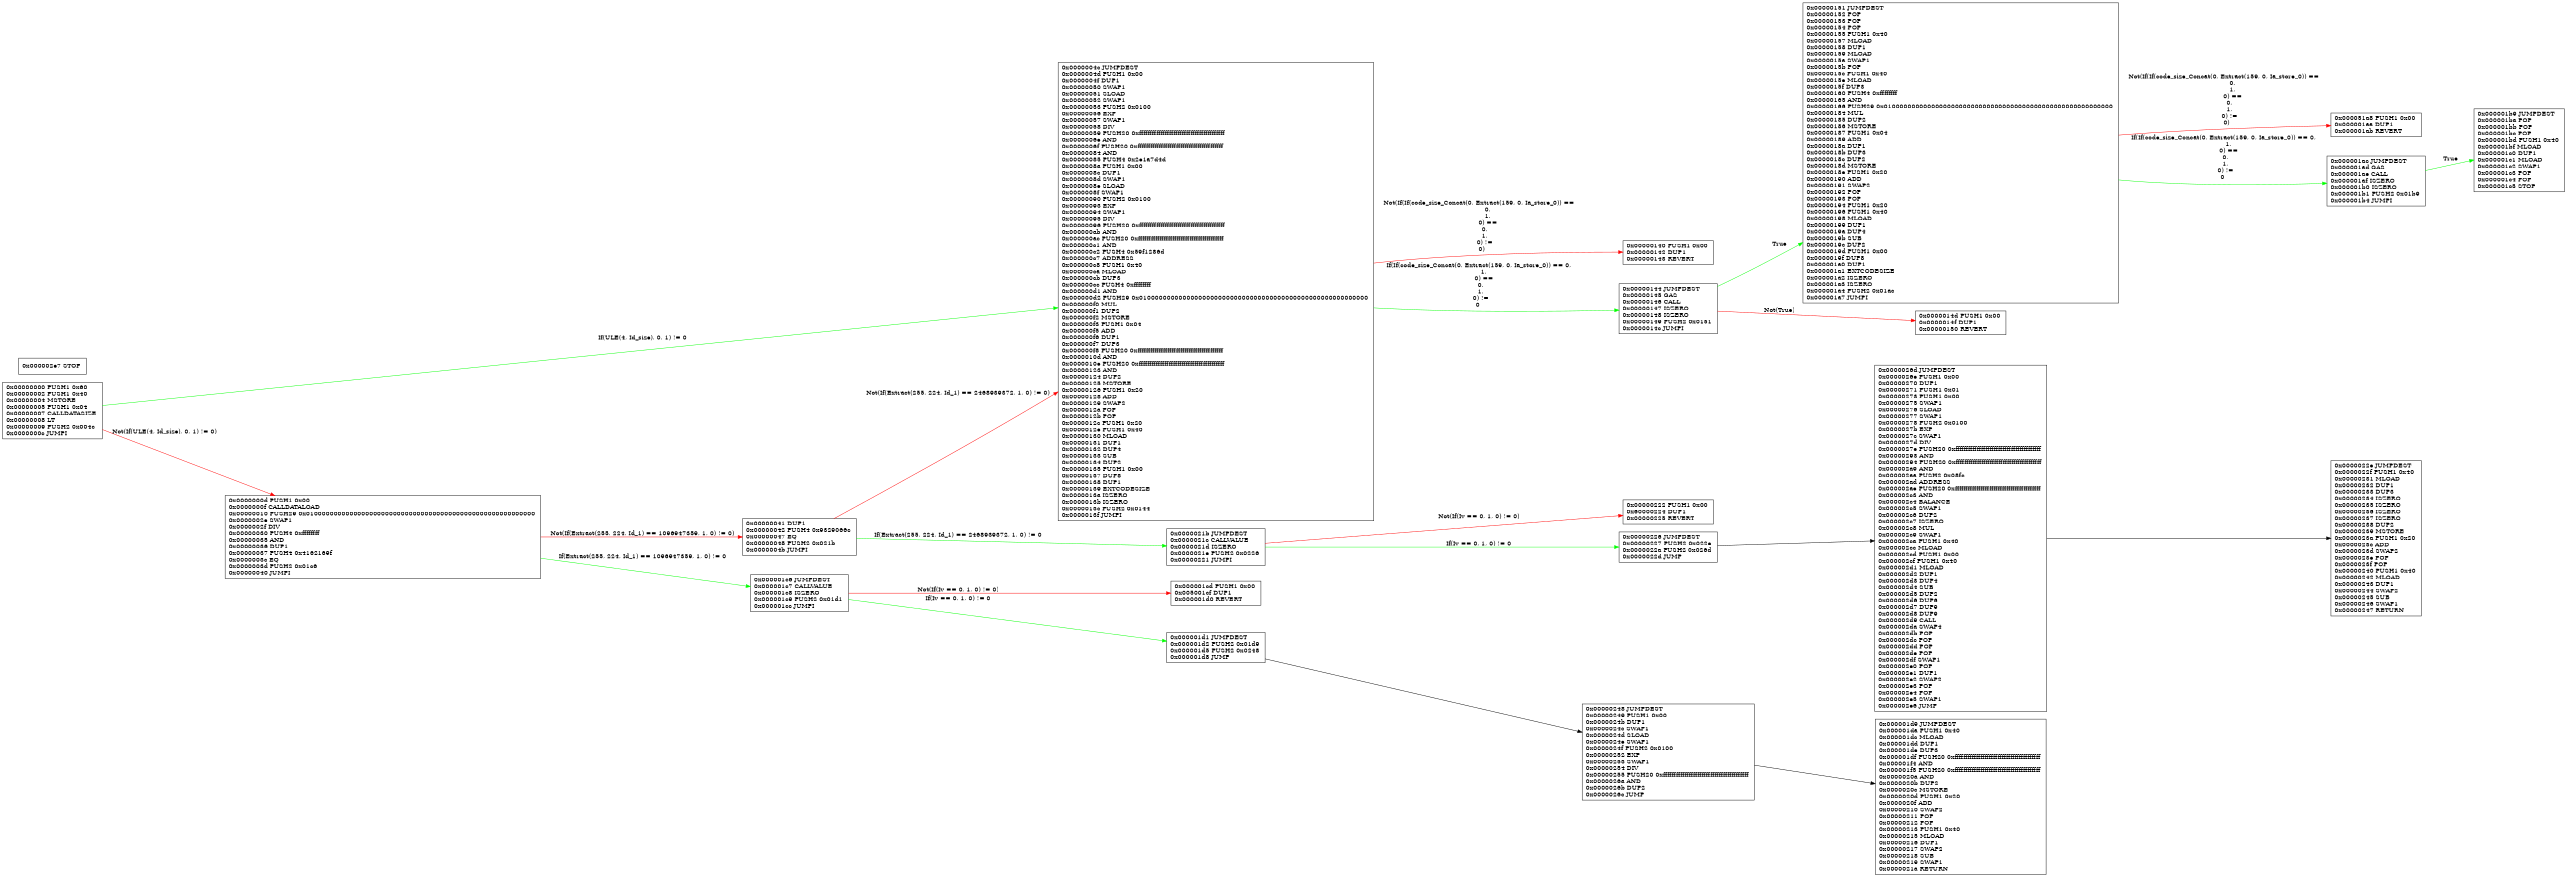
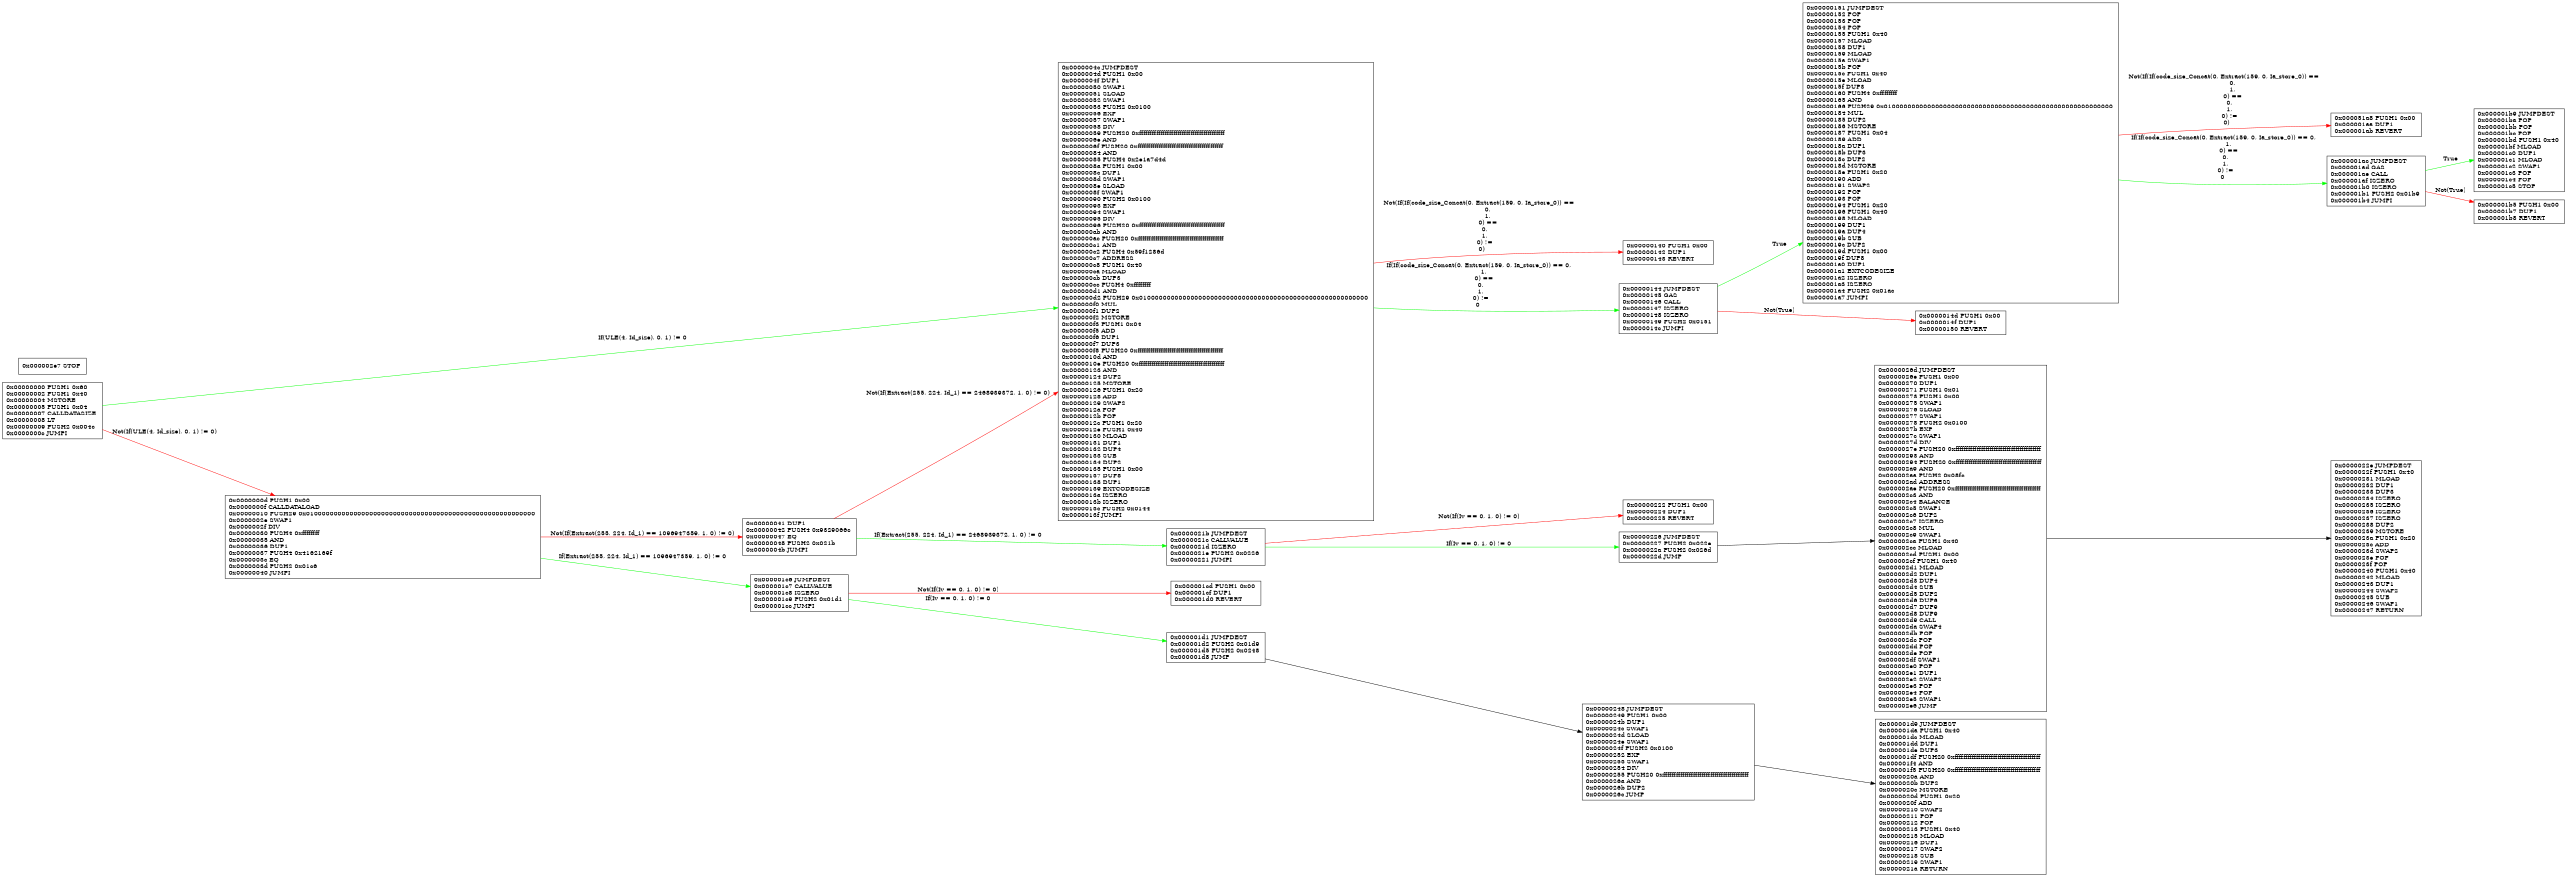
none -> (2519, 212)
(1668, 512) -> (1668, 512)
(1216, 593) -> (1216, 593)
